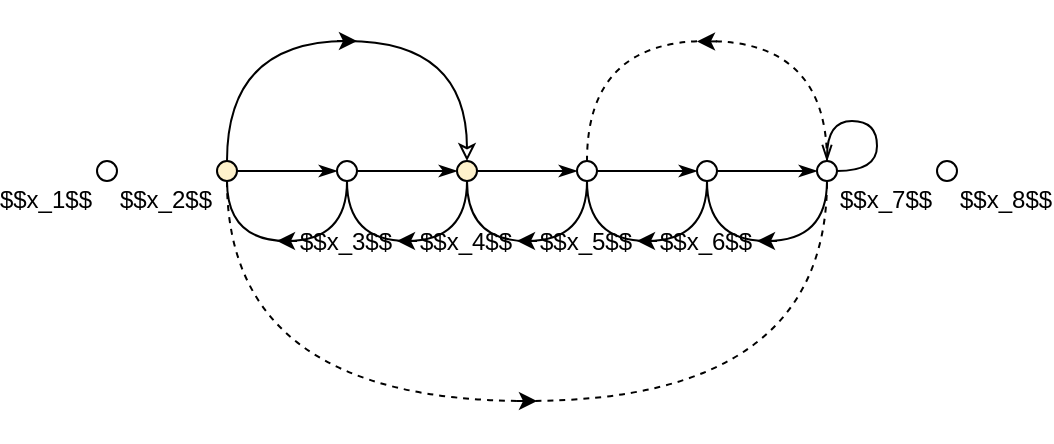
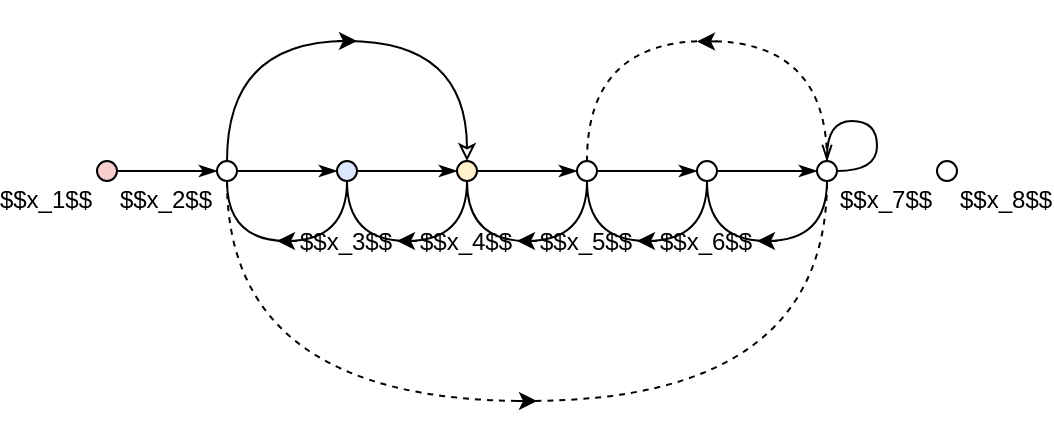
(107, 171) -> (107, 171)
none -> (160, 171)
(227, 171) -> (227, 171)
(347, 171) -> (347, 171)
